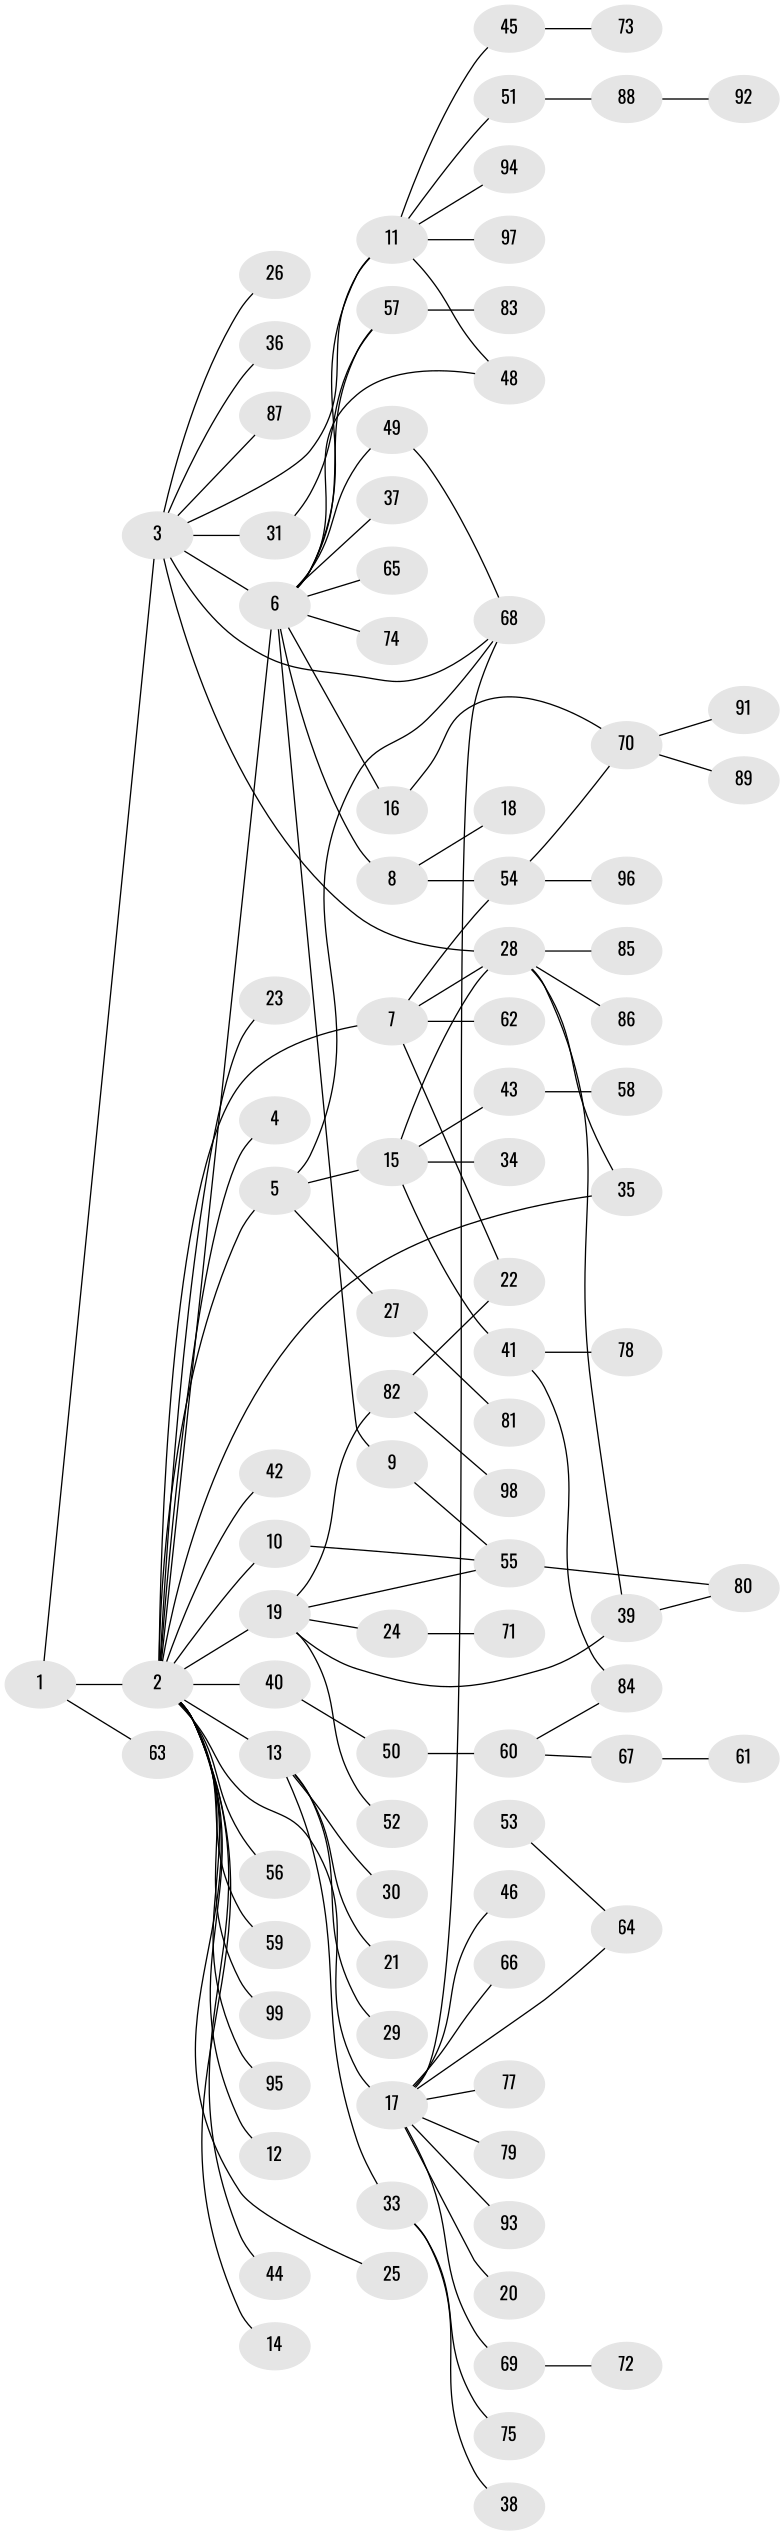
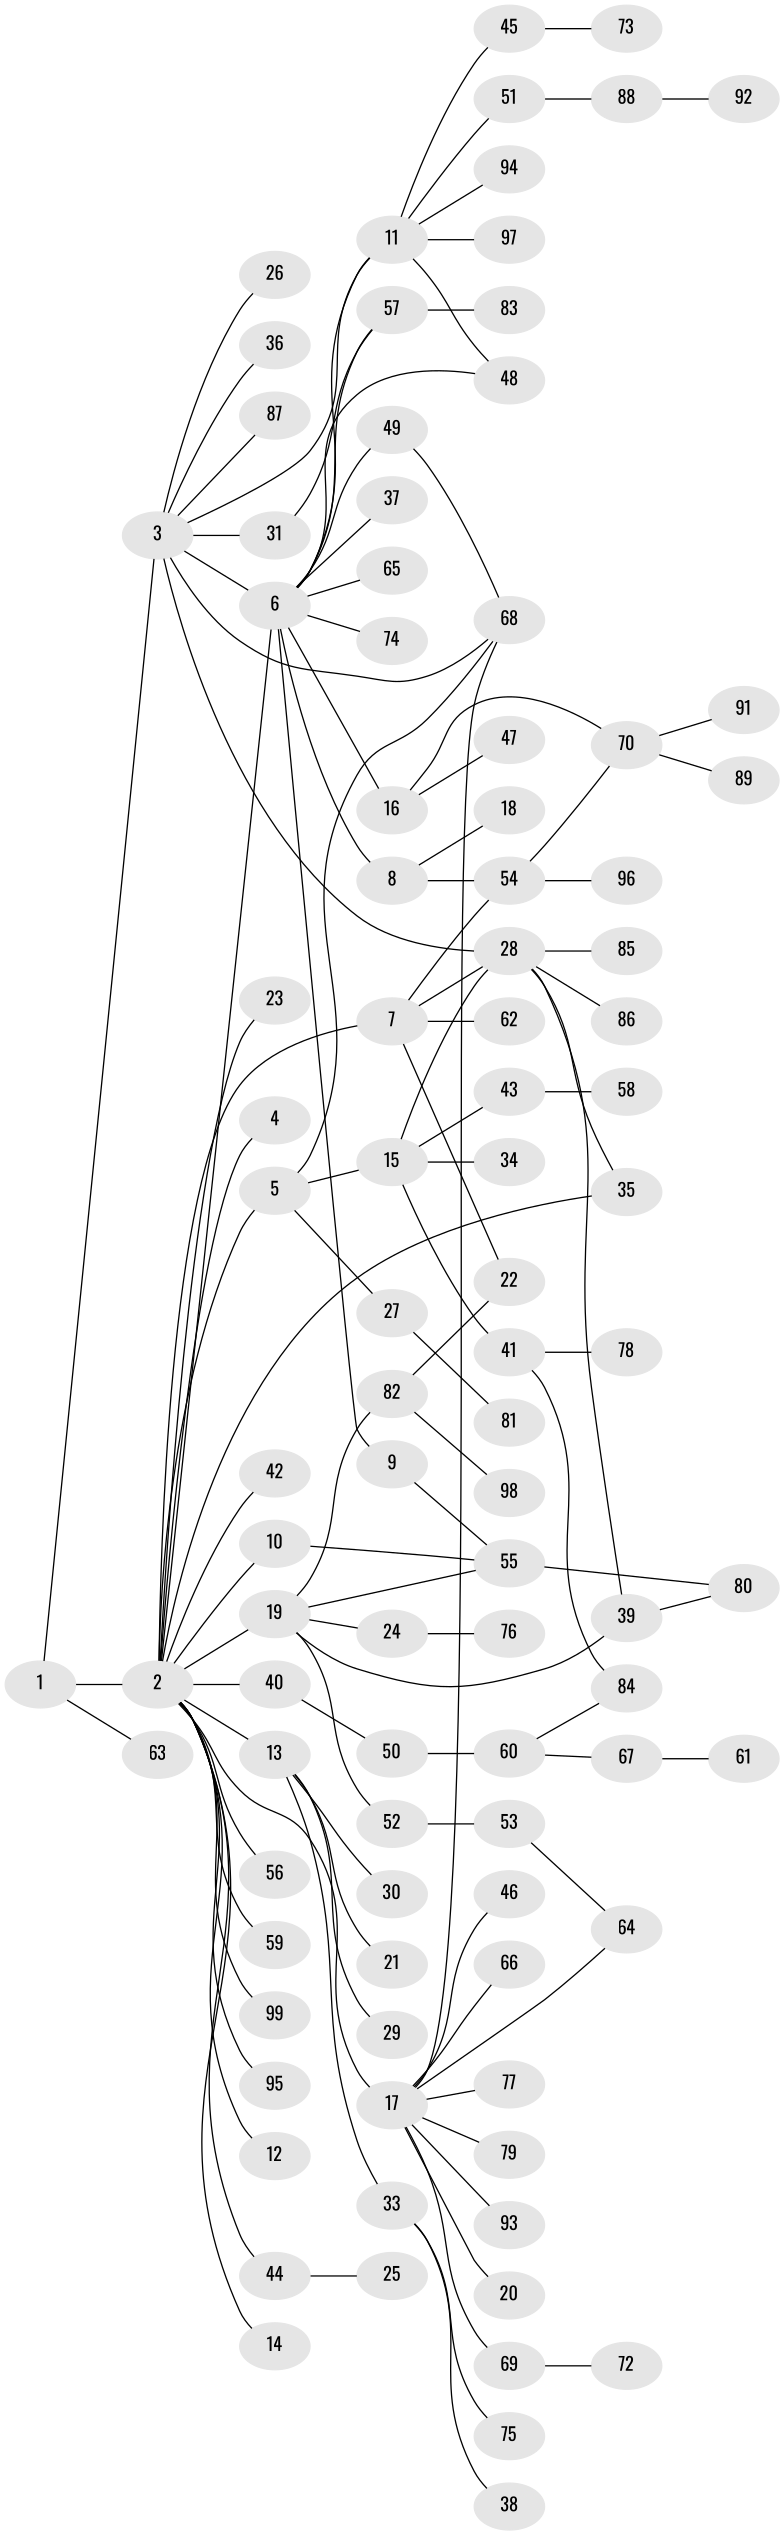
none -> (509, 740)
(509, 1634) -> (509, 1634)
none -> (446, 1824)
(197, 2018) -> (334, 2276)
